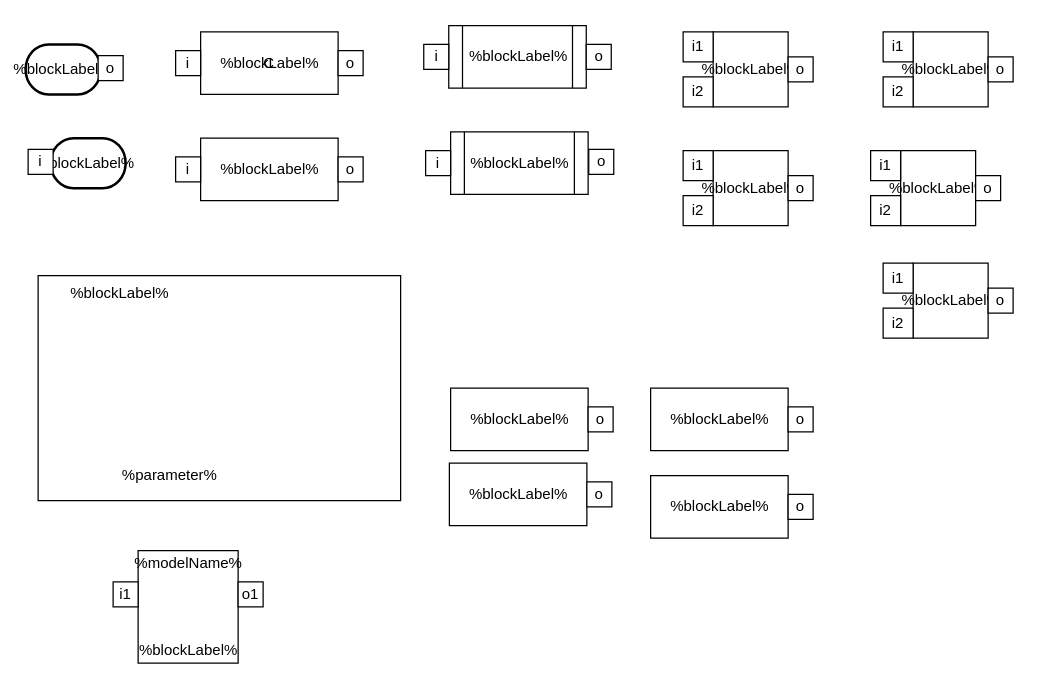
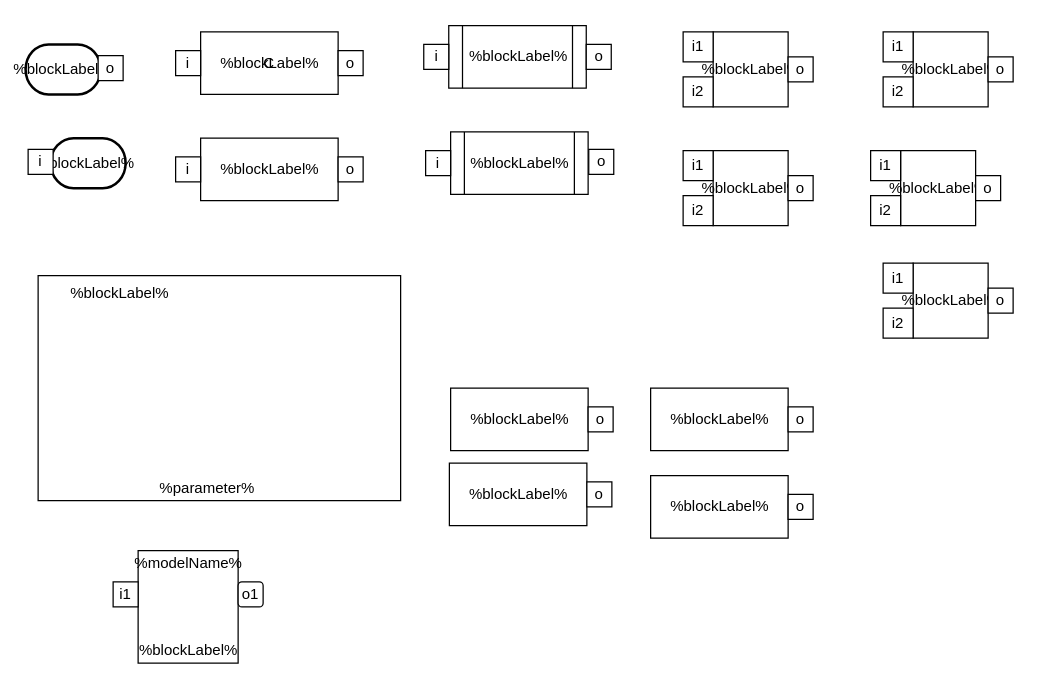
(169, 476) -> (207, 488)
(251, 594) -> (251, 594)
